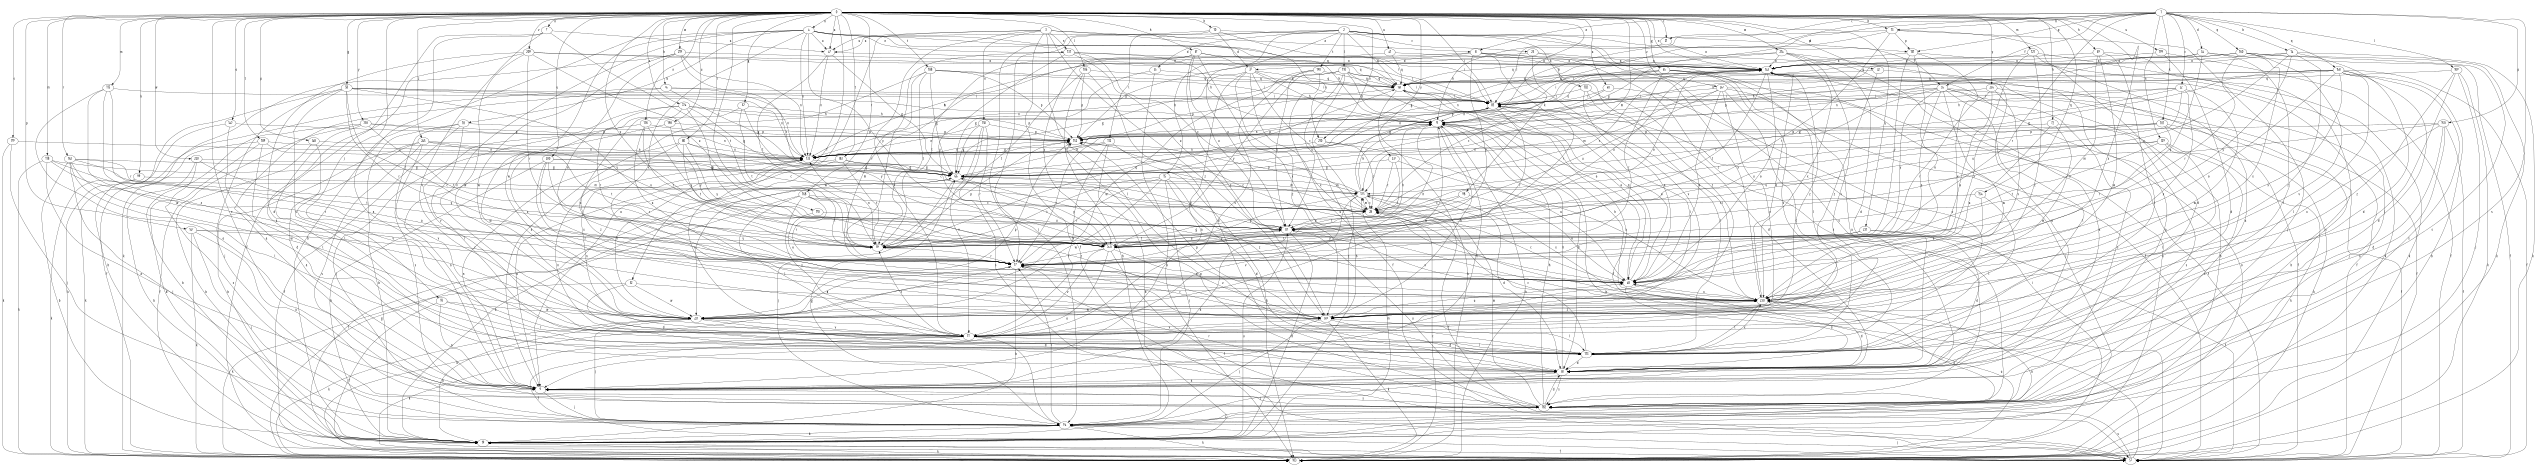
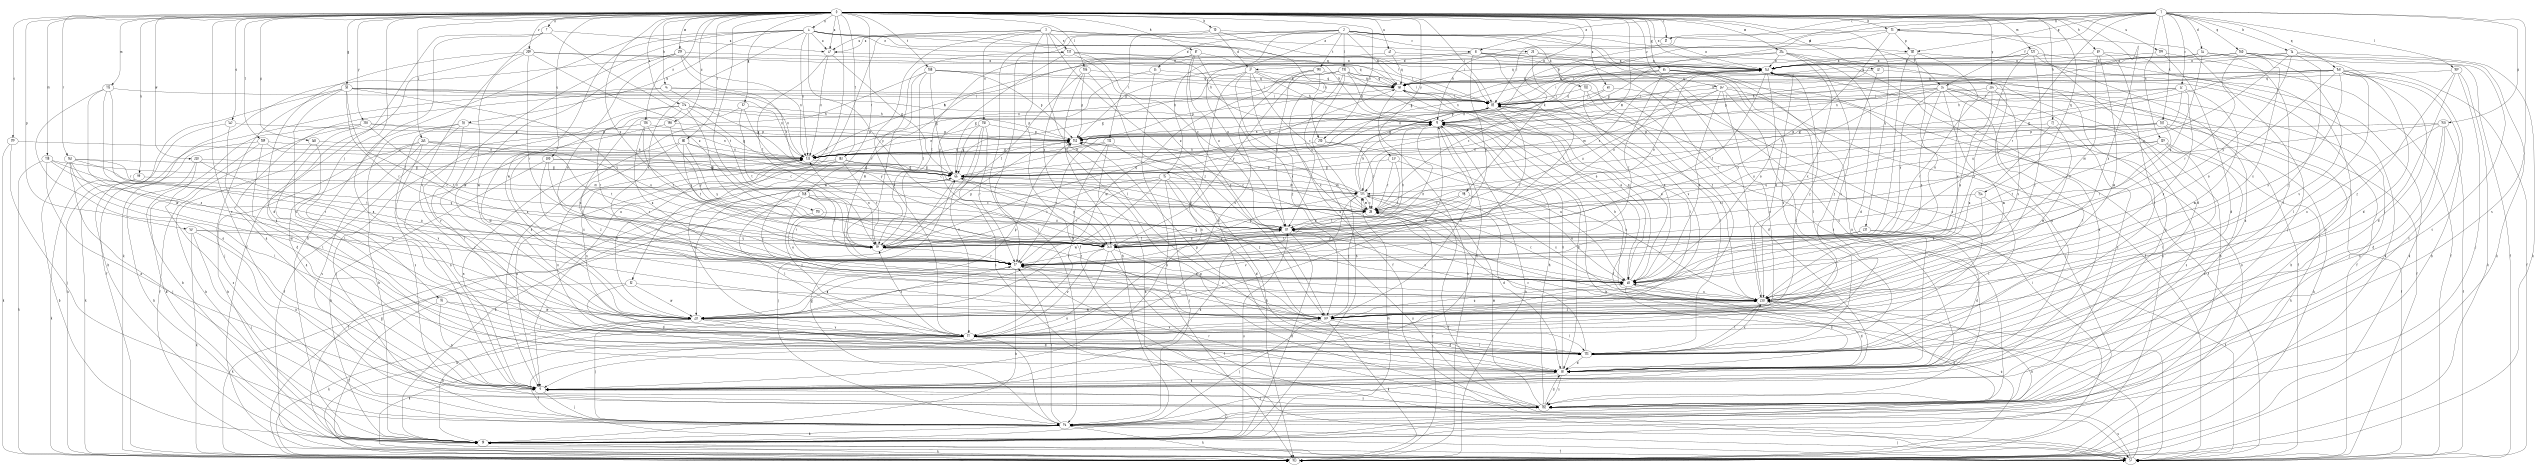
(1452, 57) -> (1863, 61)
(875, 282) -> (1017, 279)
